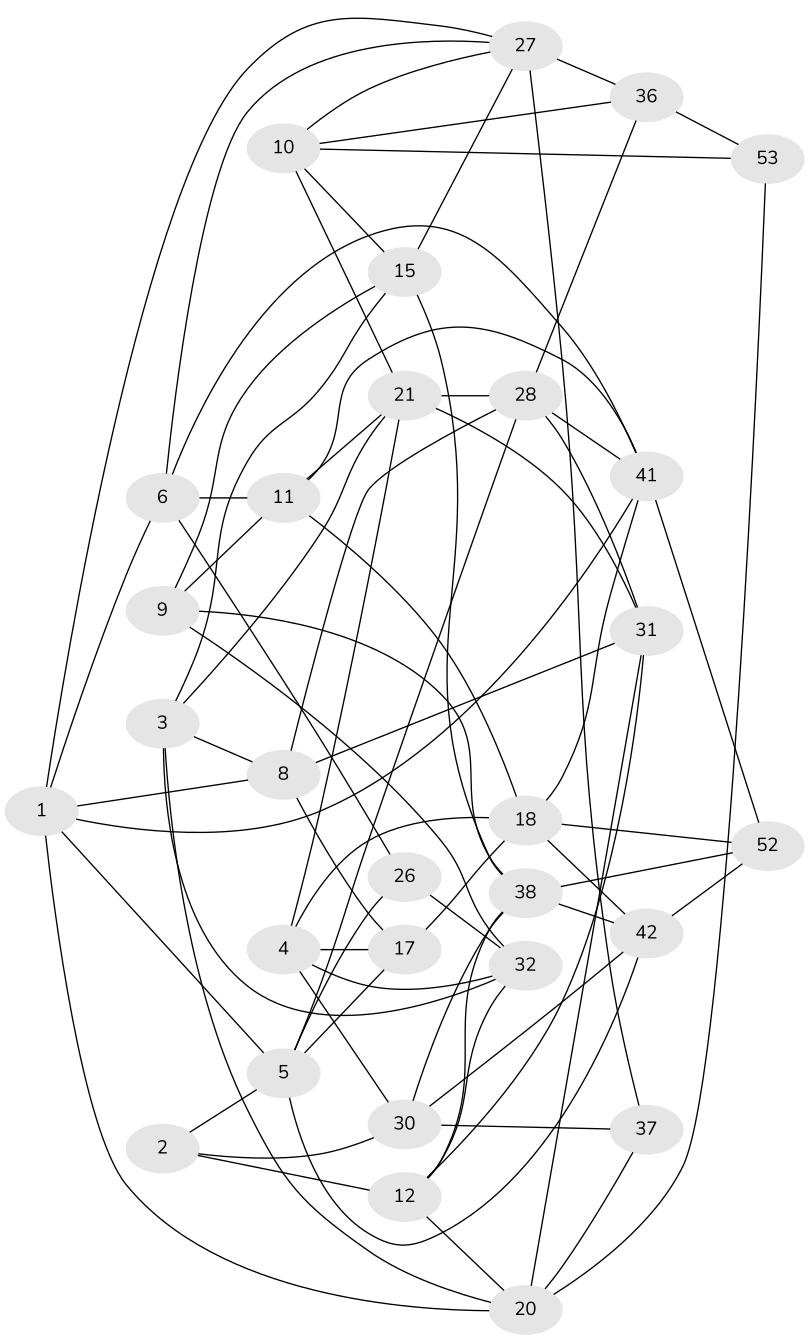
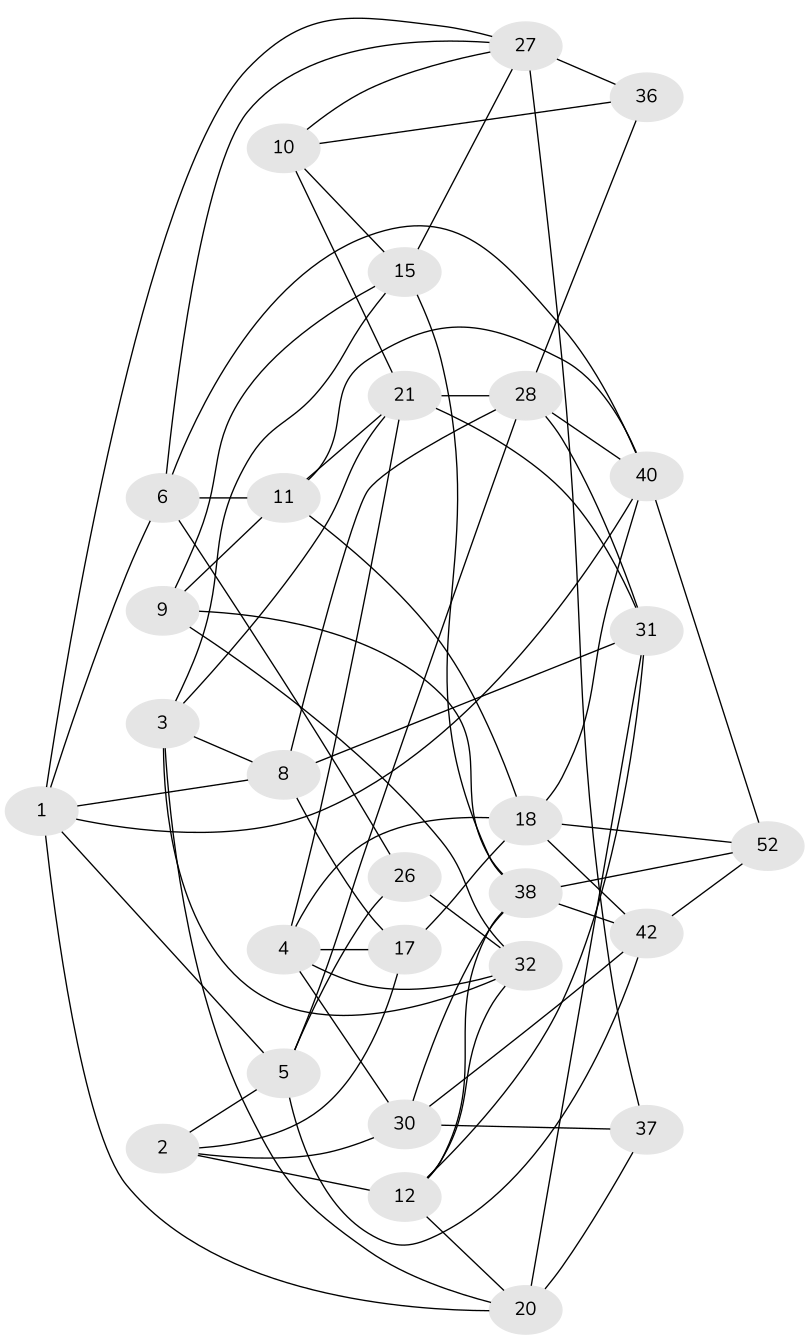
(768, 159) -> none
(647, 476) -> (647, 476)
(350, 1005) -> (331, 1099)
